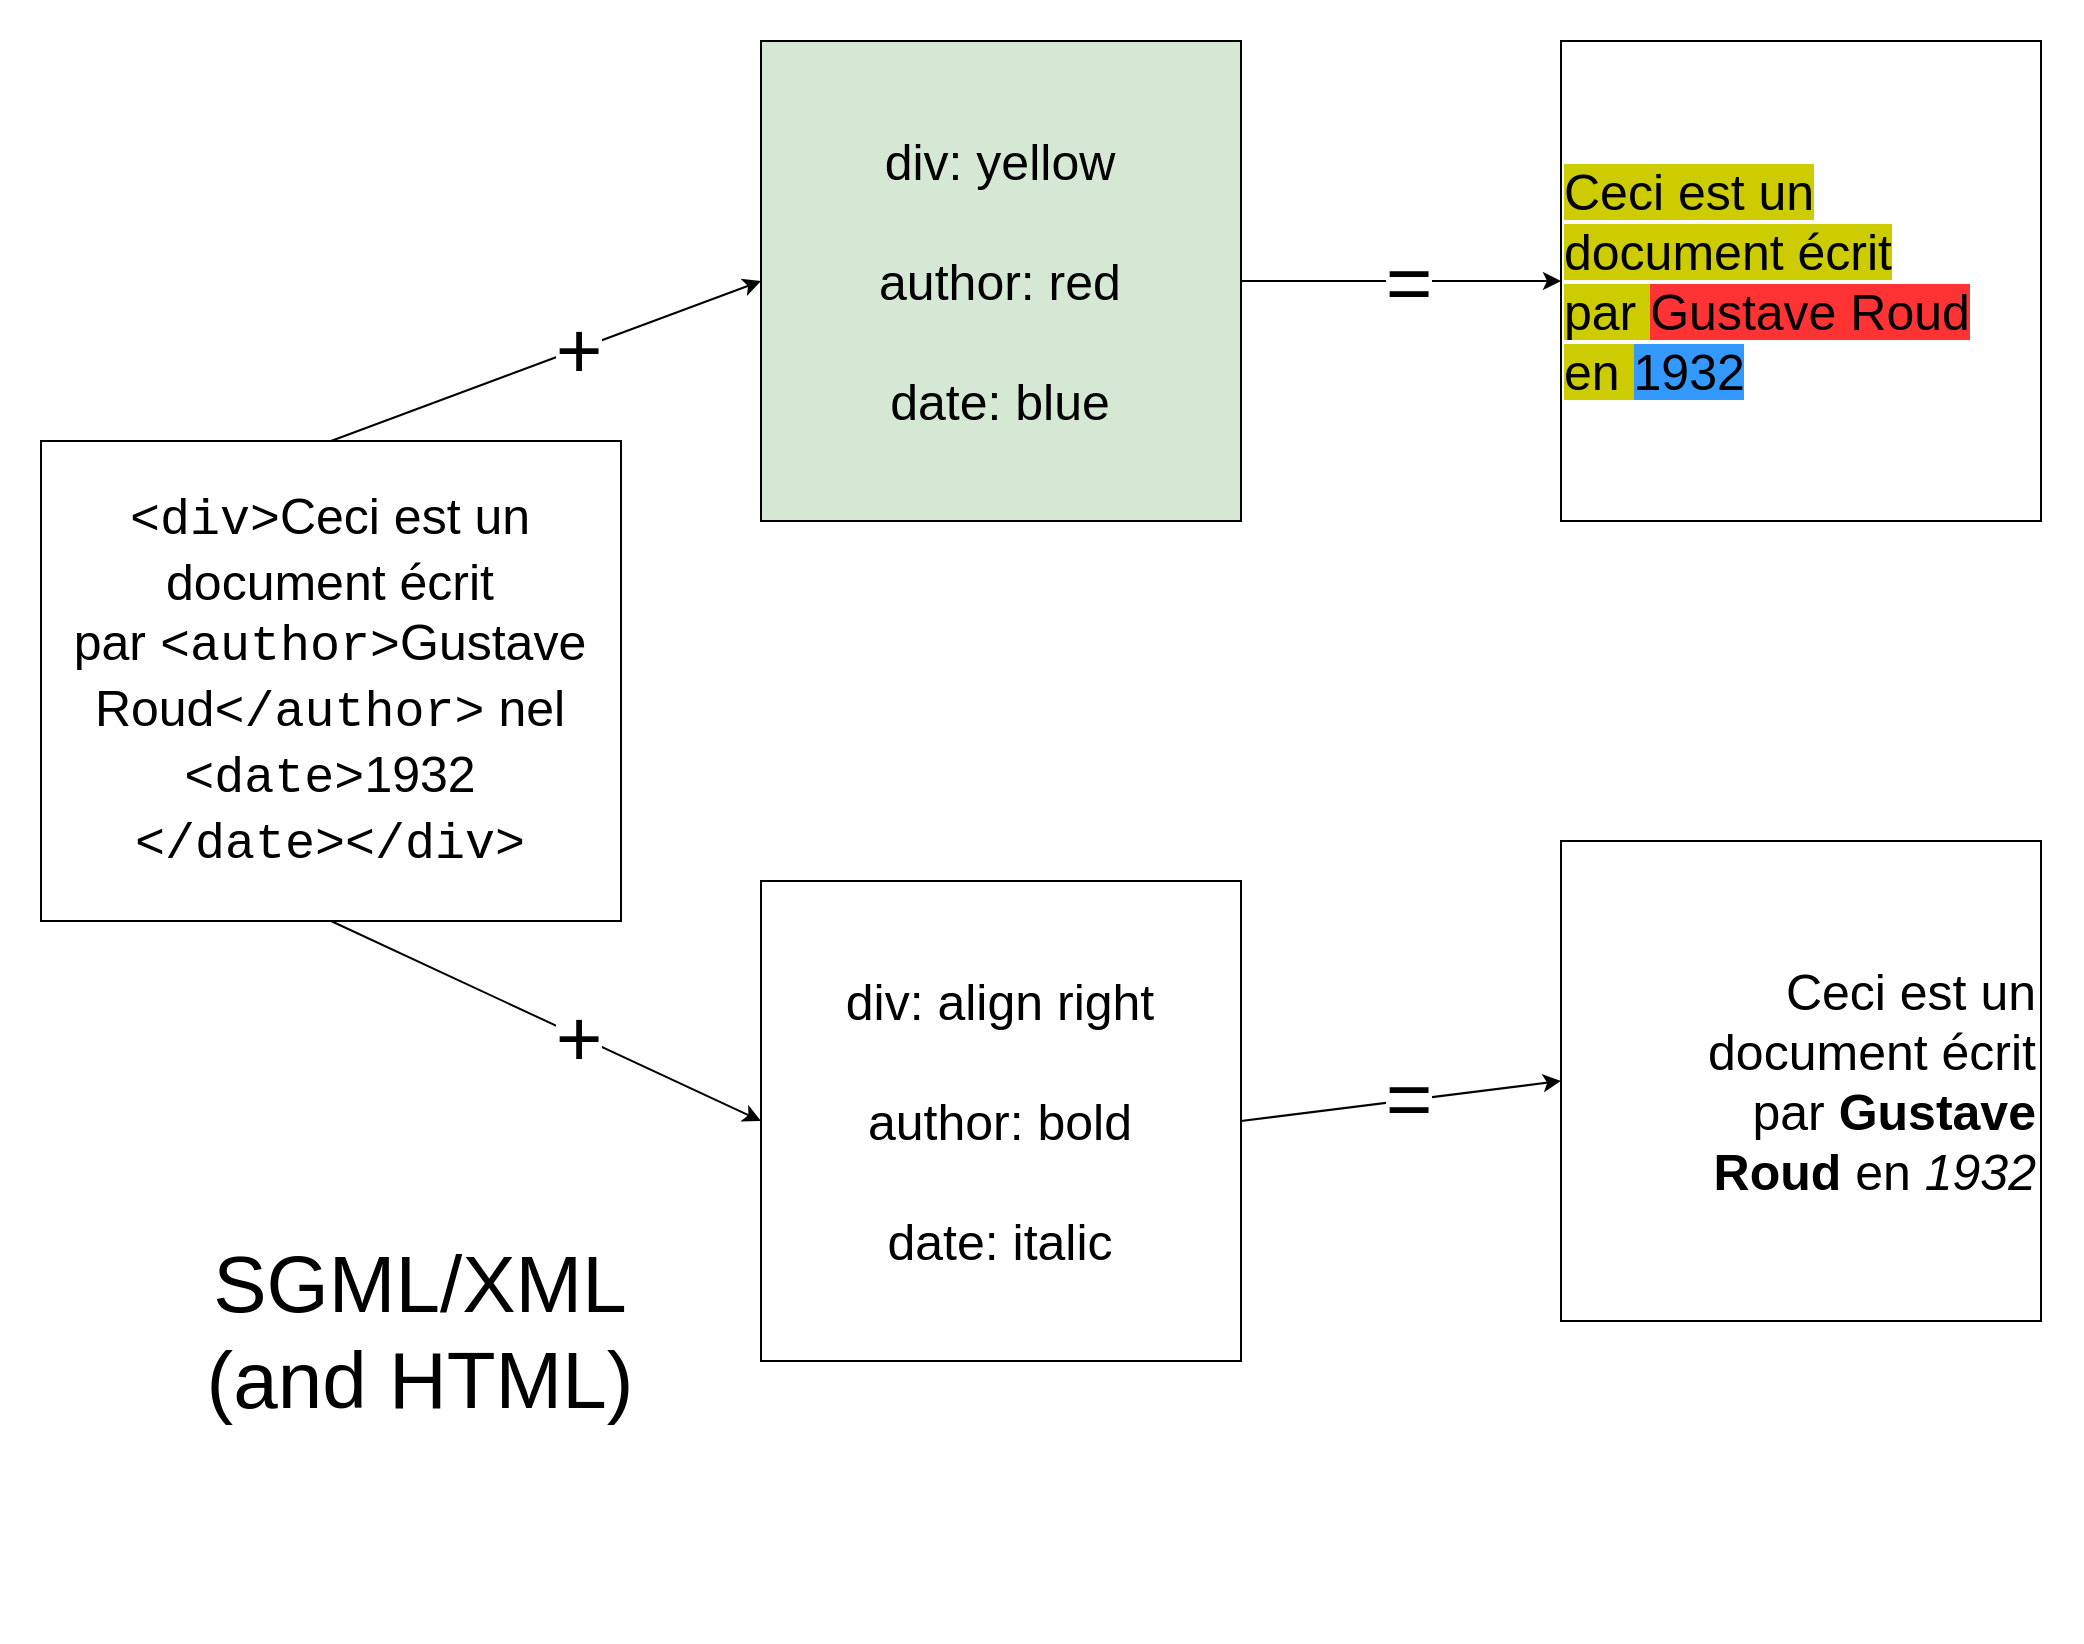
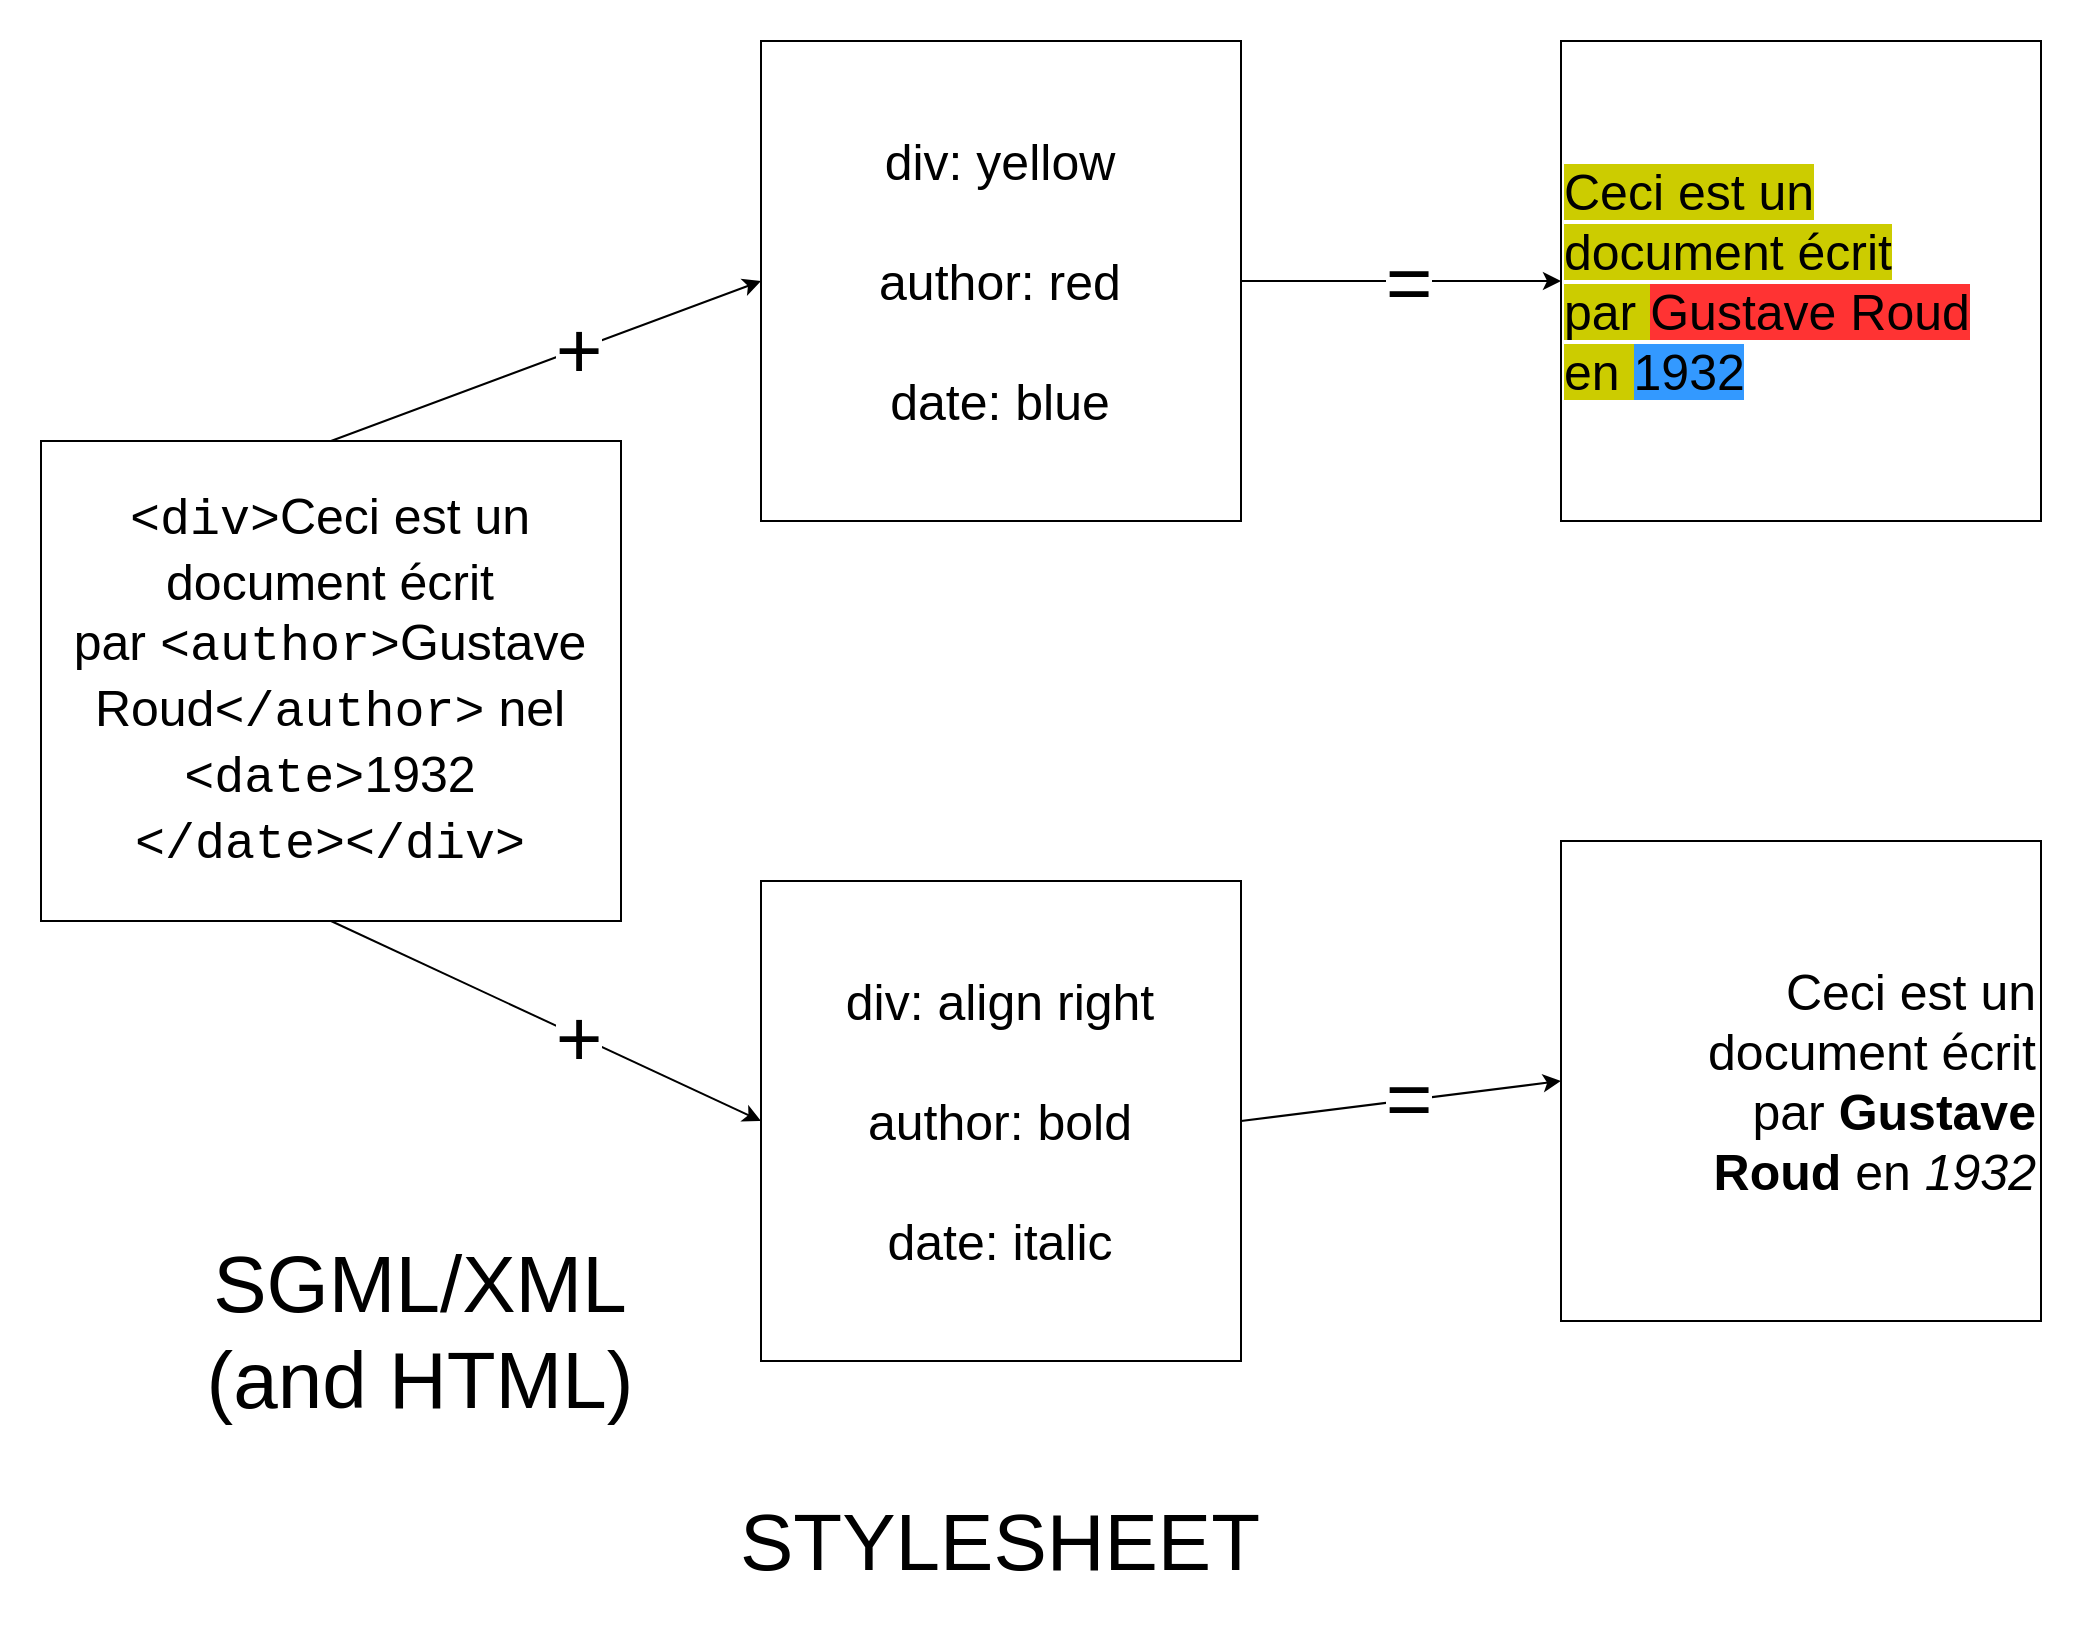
(1001, 281) -> (1001, 281)
none -> (1001, 1541)
